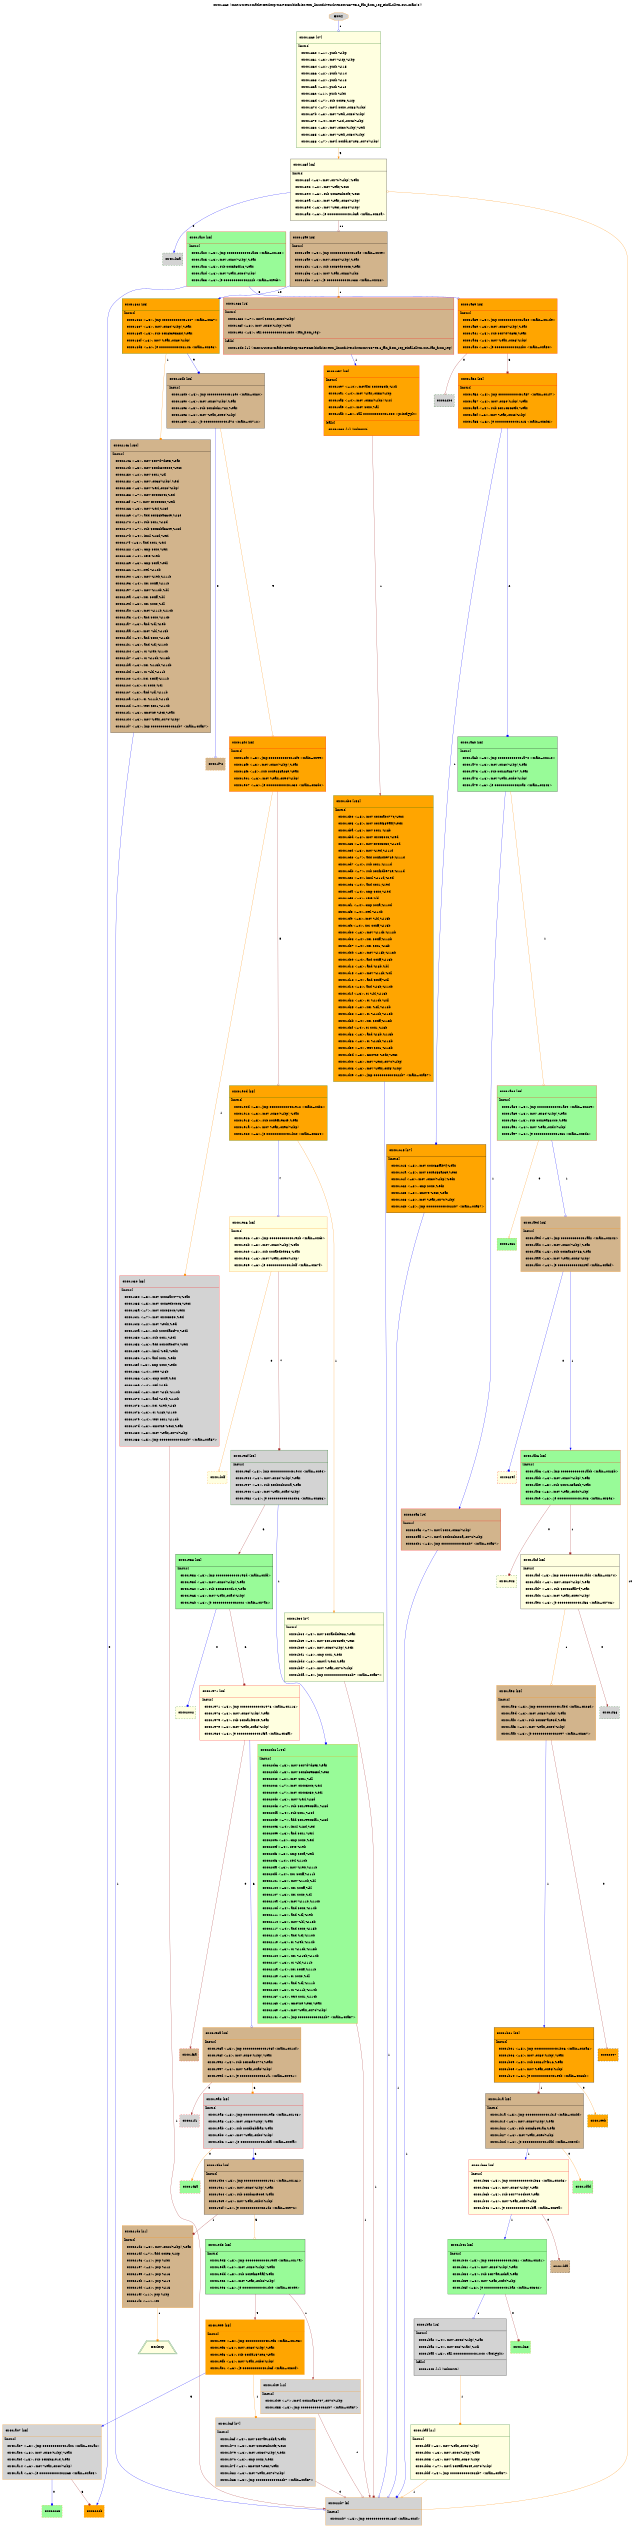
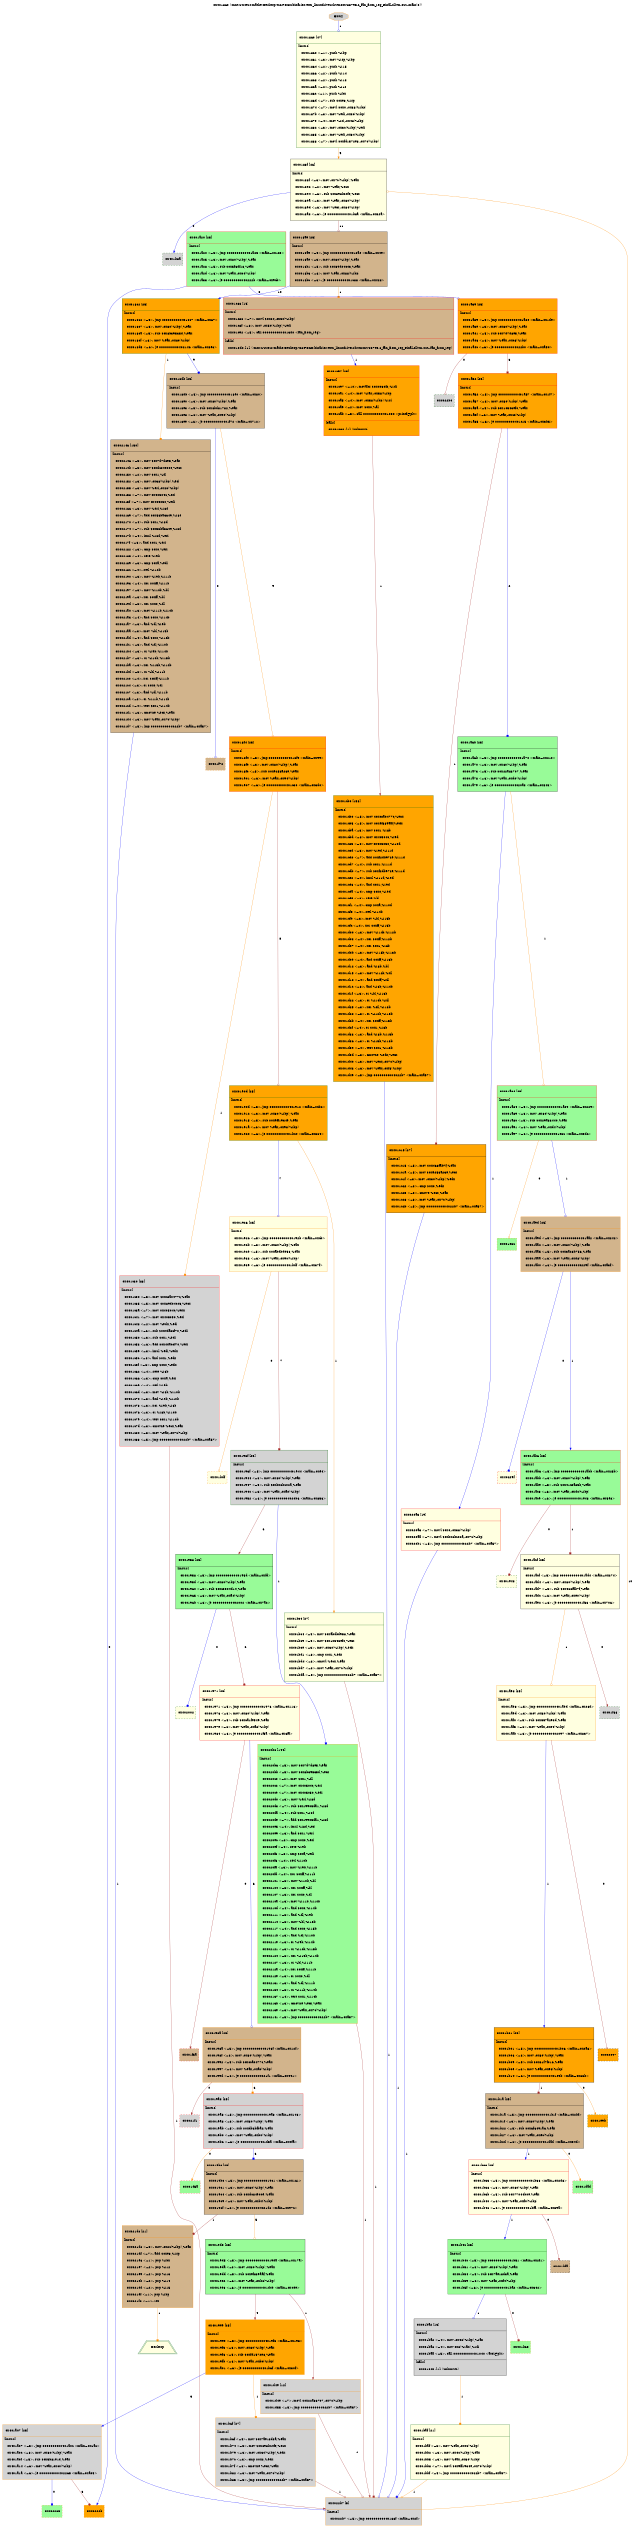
(449, 783) -> (449, 783)
(451, 1530) -> (451, 1530)
(546, 1713) -> (546, 1713)
(339, 2492) -> (339, 2492)
